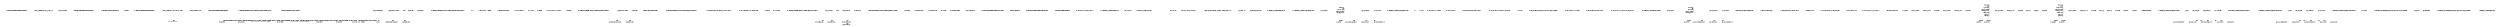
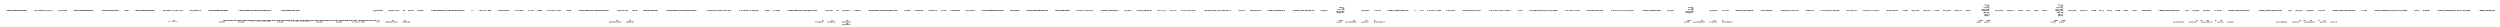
none -> (1162, 11)
